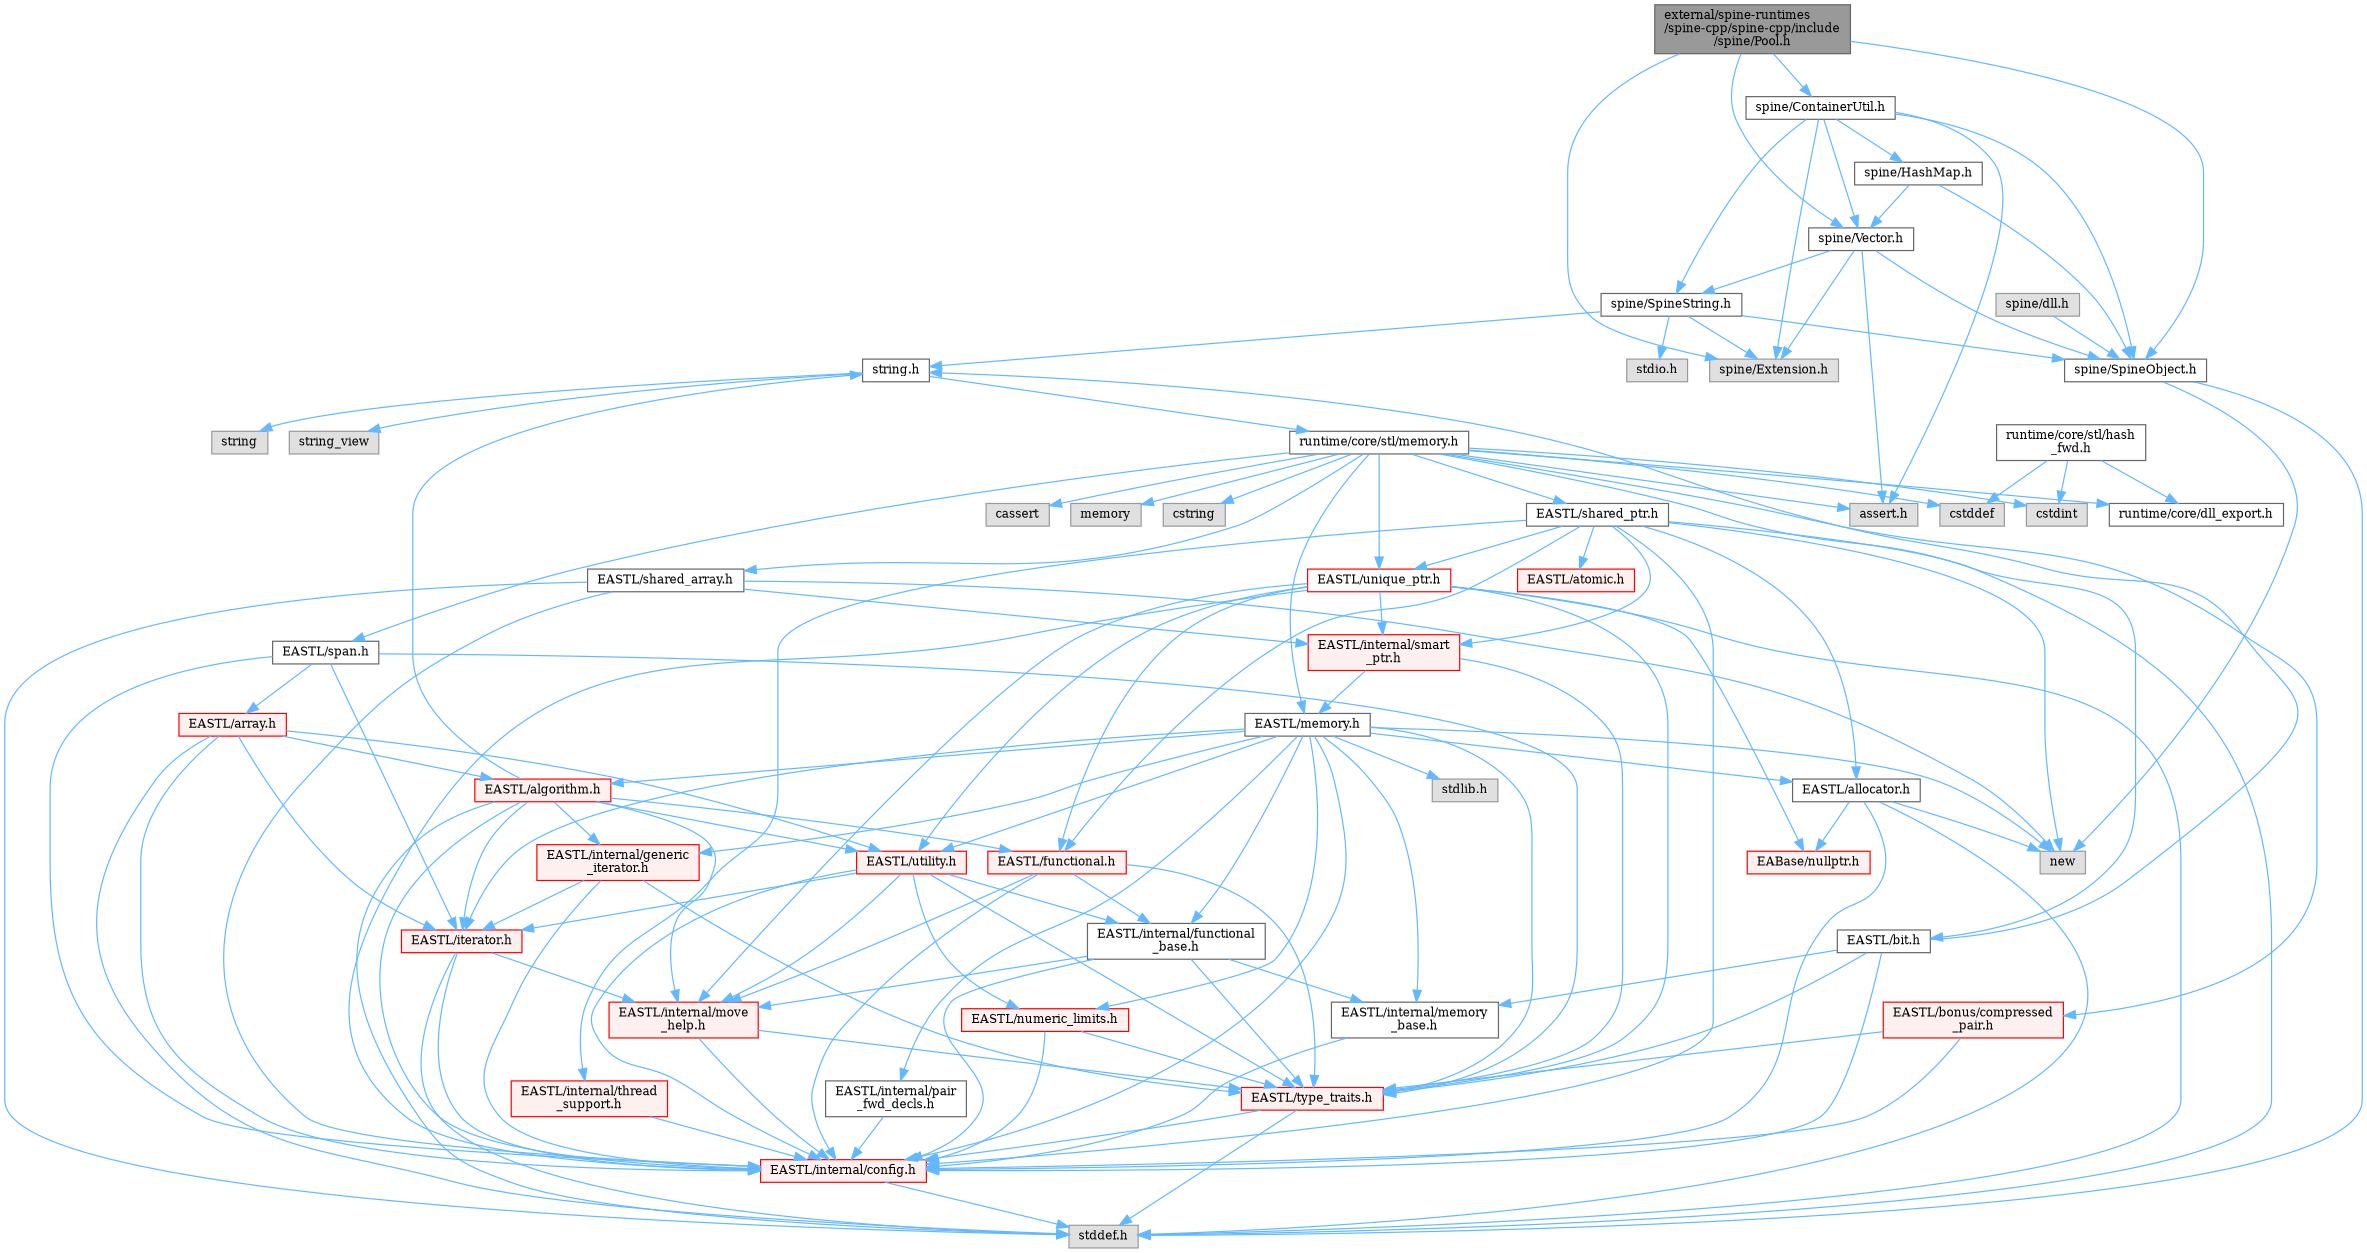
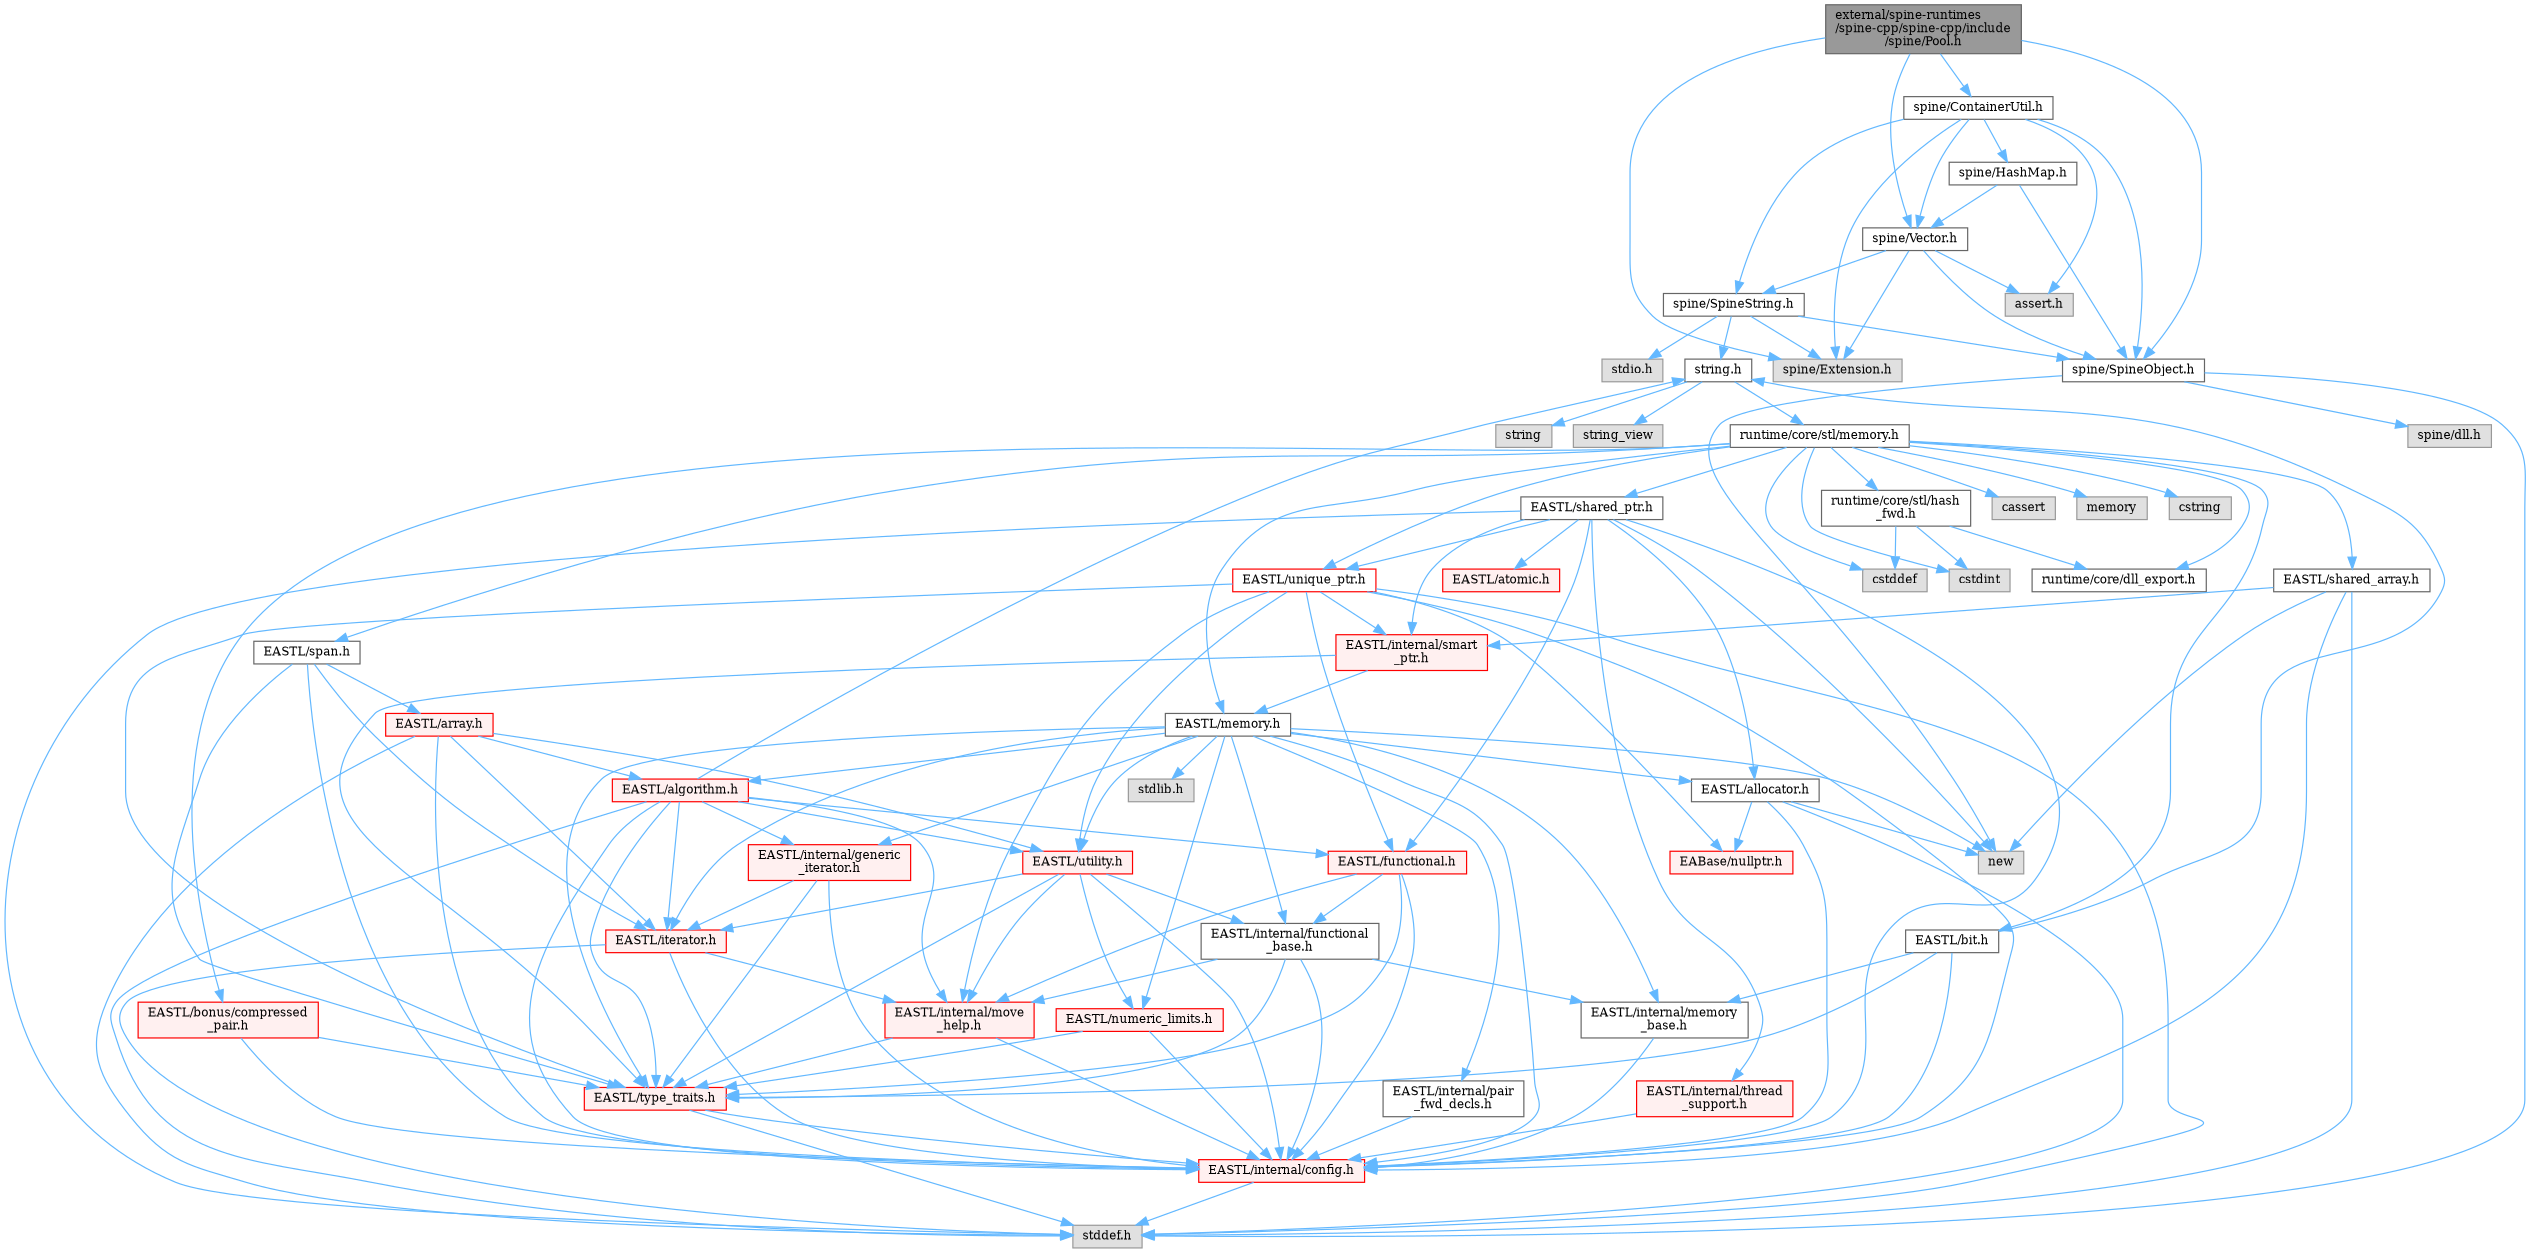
(2081, 334) -> (2290, 403)
(1655, 482) -> (1850, 465)
none -> (592, 931)
